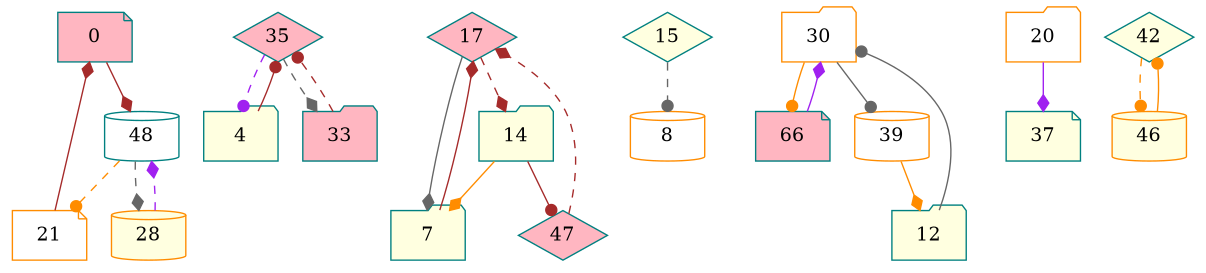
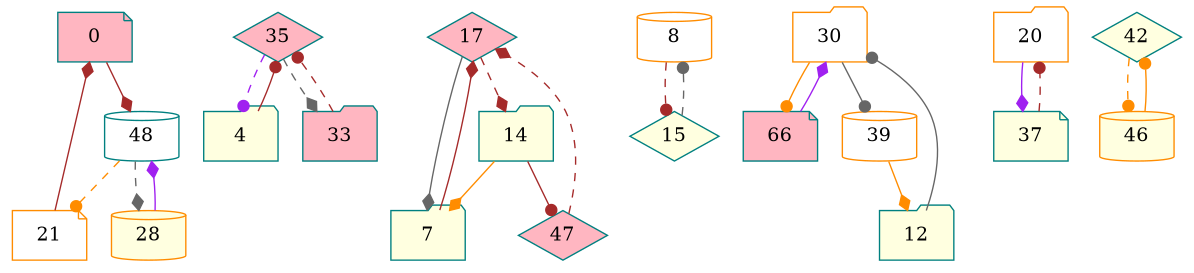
none -> (665, 83)
none -> (1040, 92)
(155, 194) -> (155, 194)
